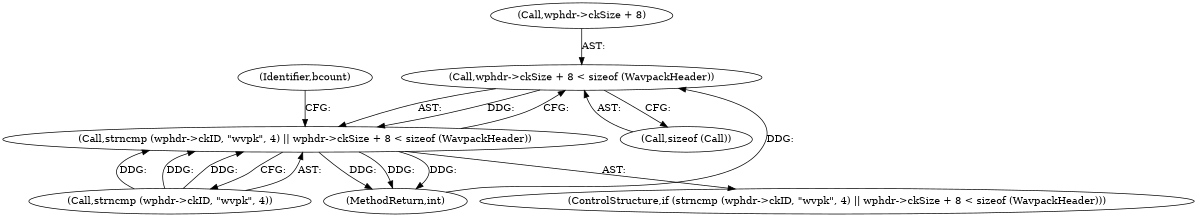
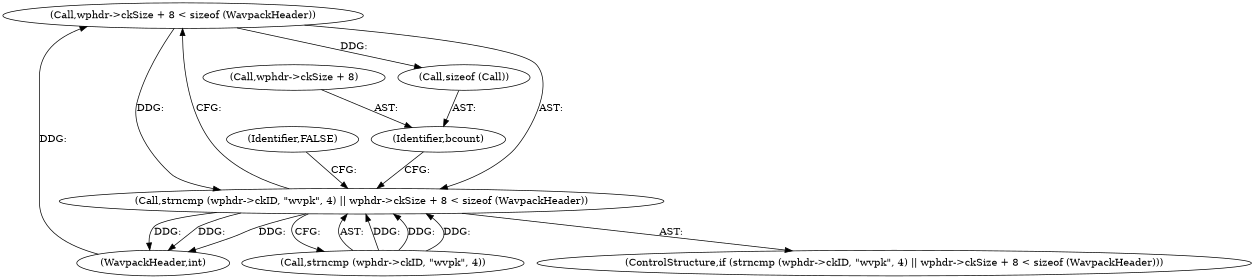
(582, 43) -> (363, 107)
(660, 108) -> (356, 47)
(605, 120) -> (453, 105)
none -> (293, 139)
(395, 201) -> (153, 263)
